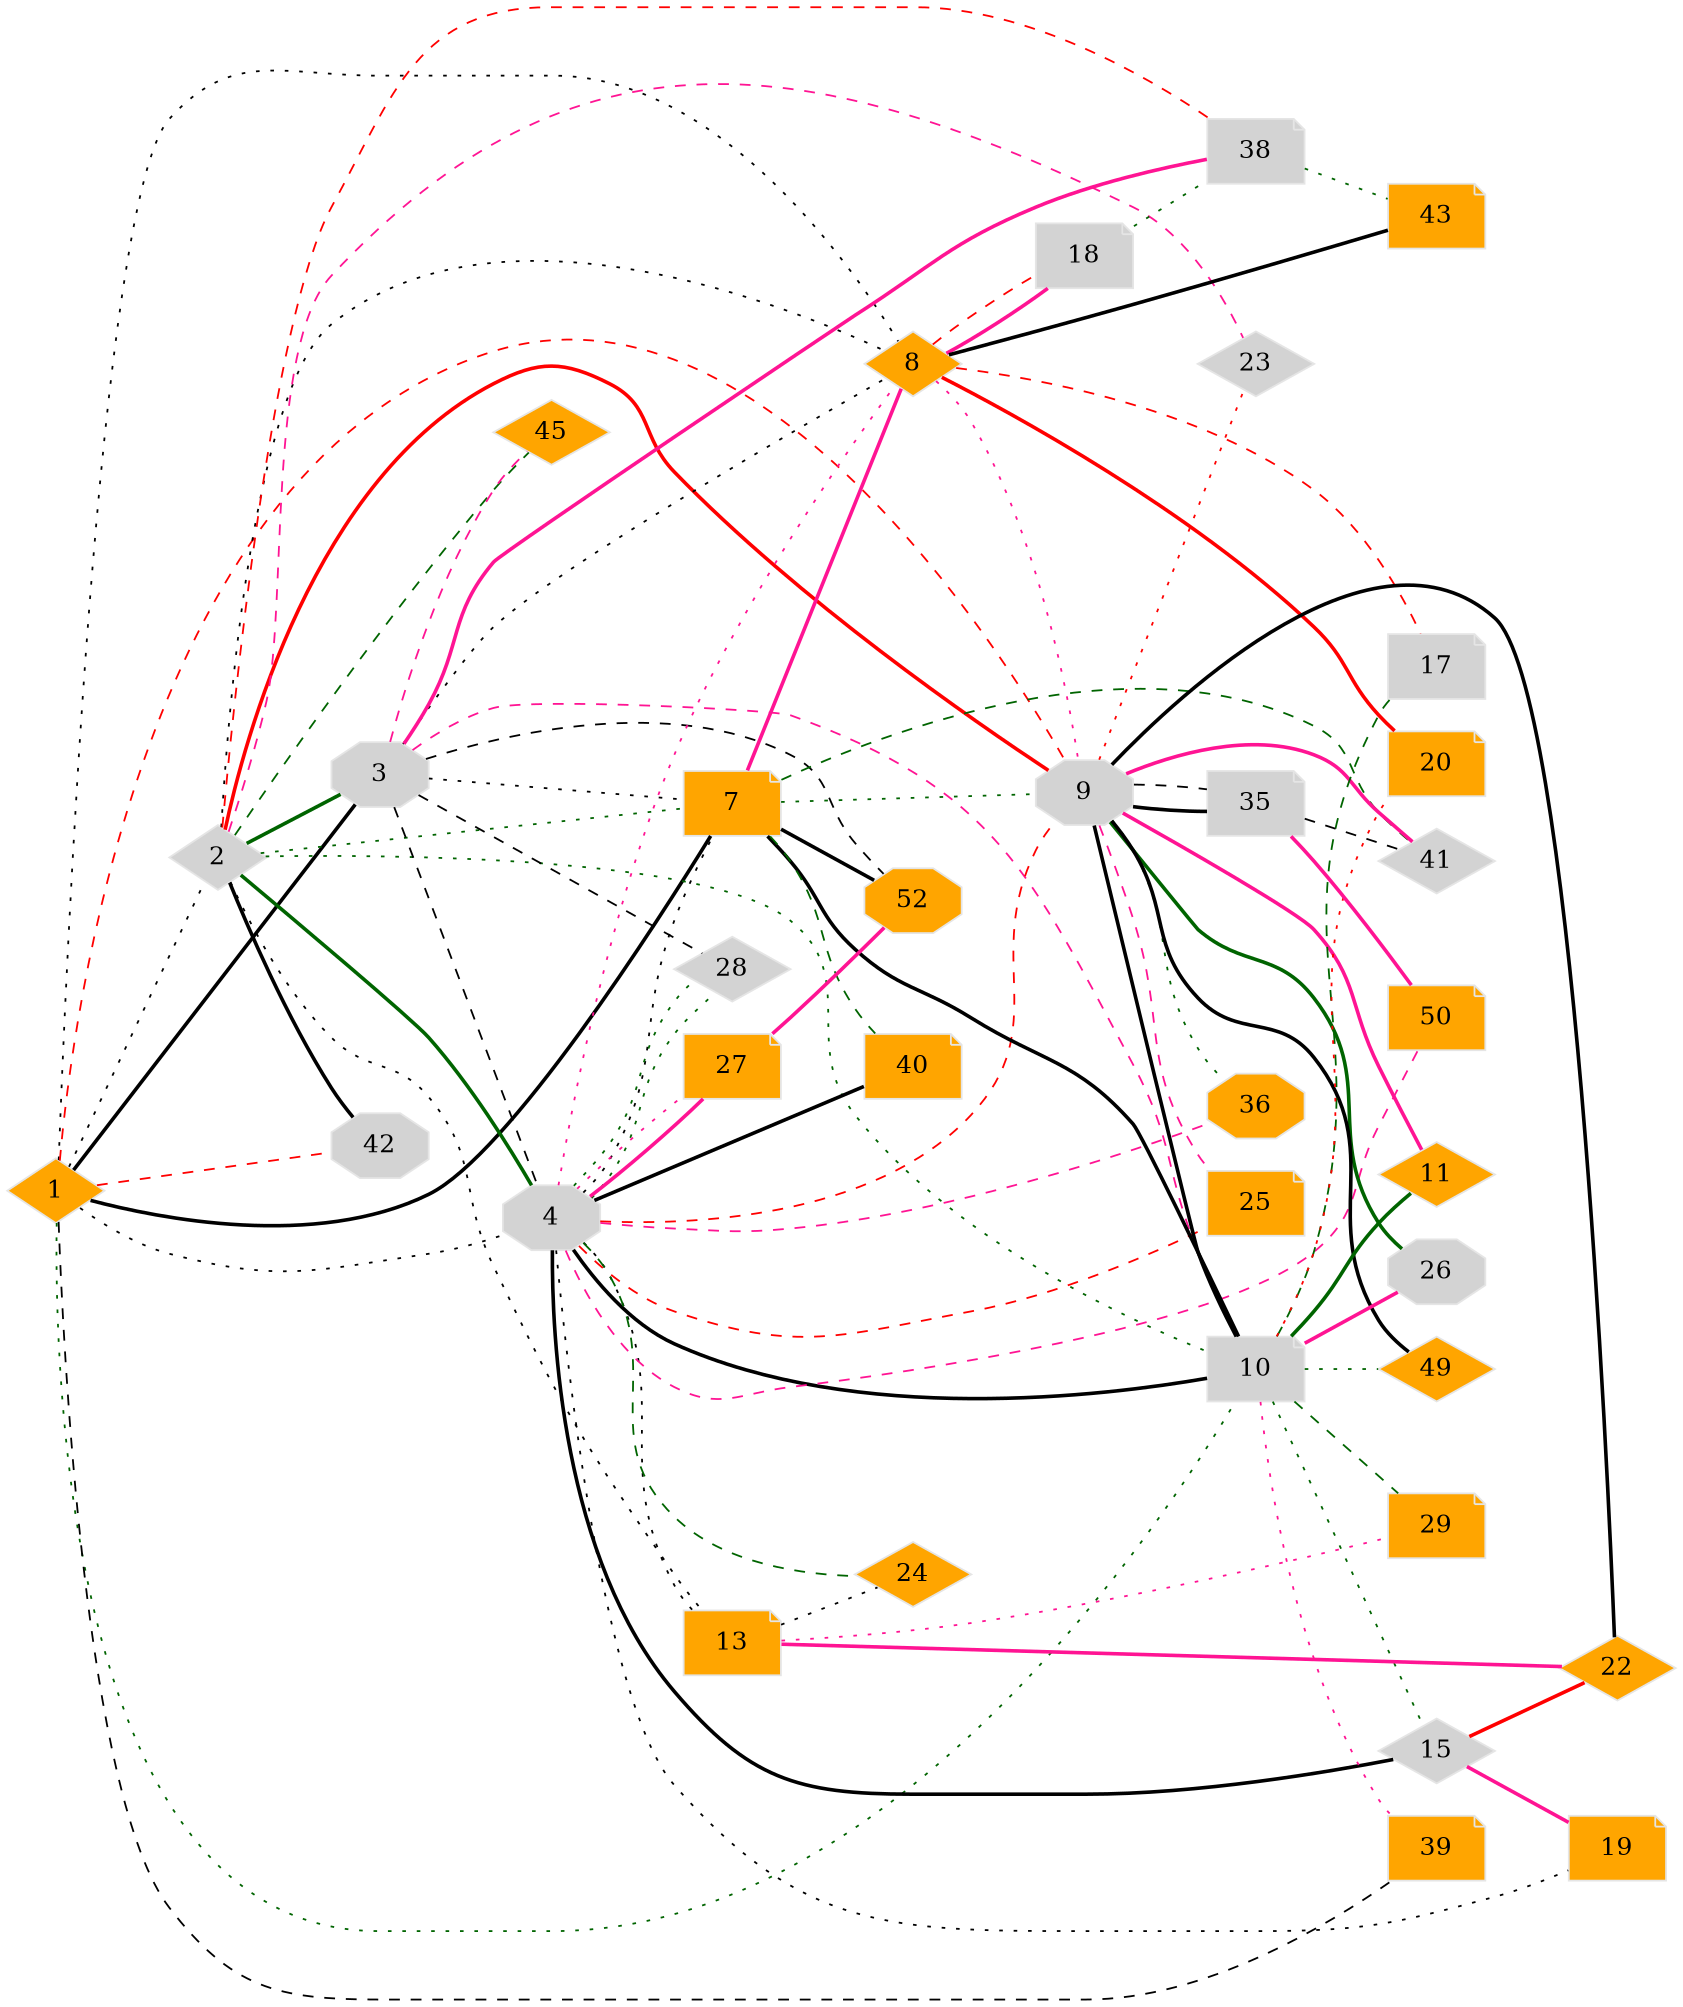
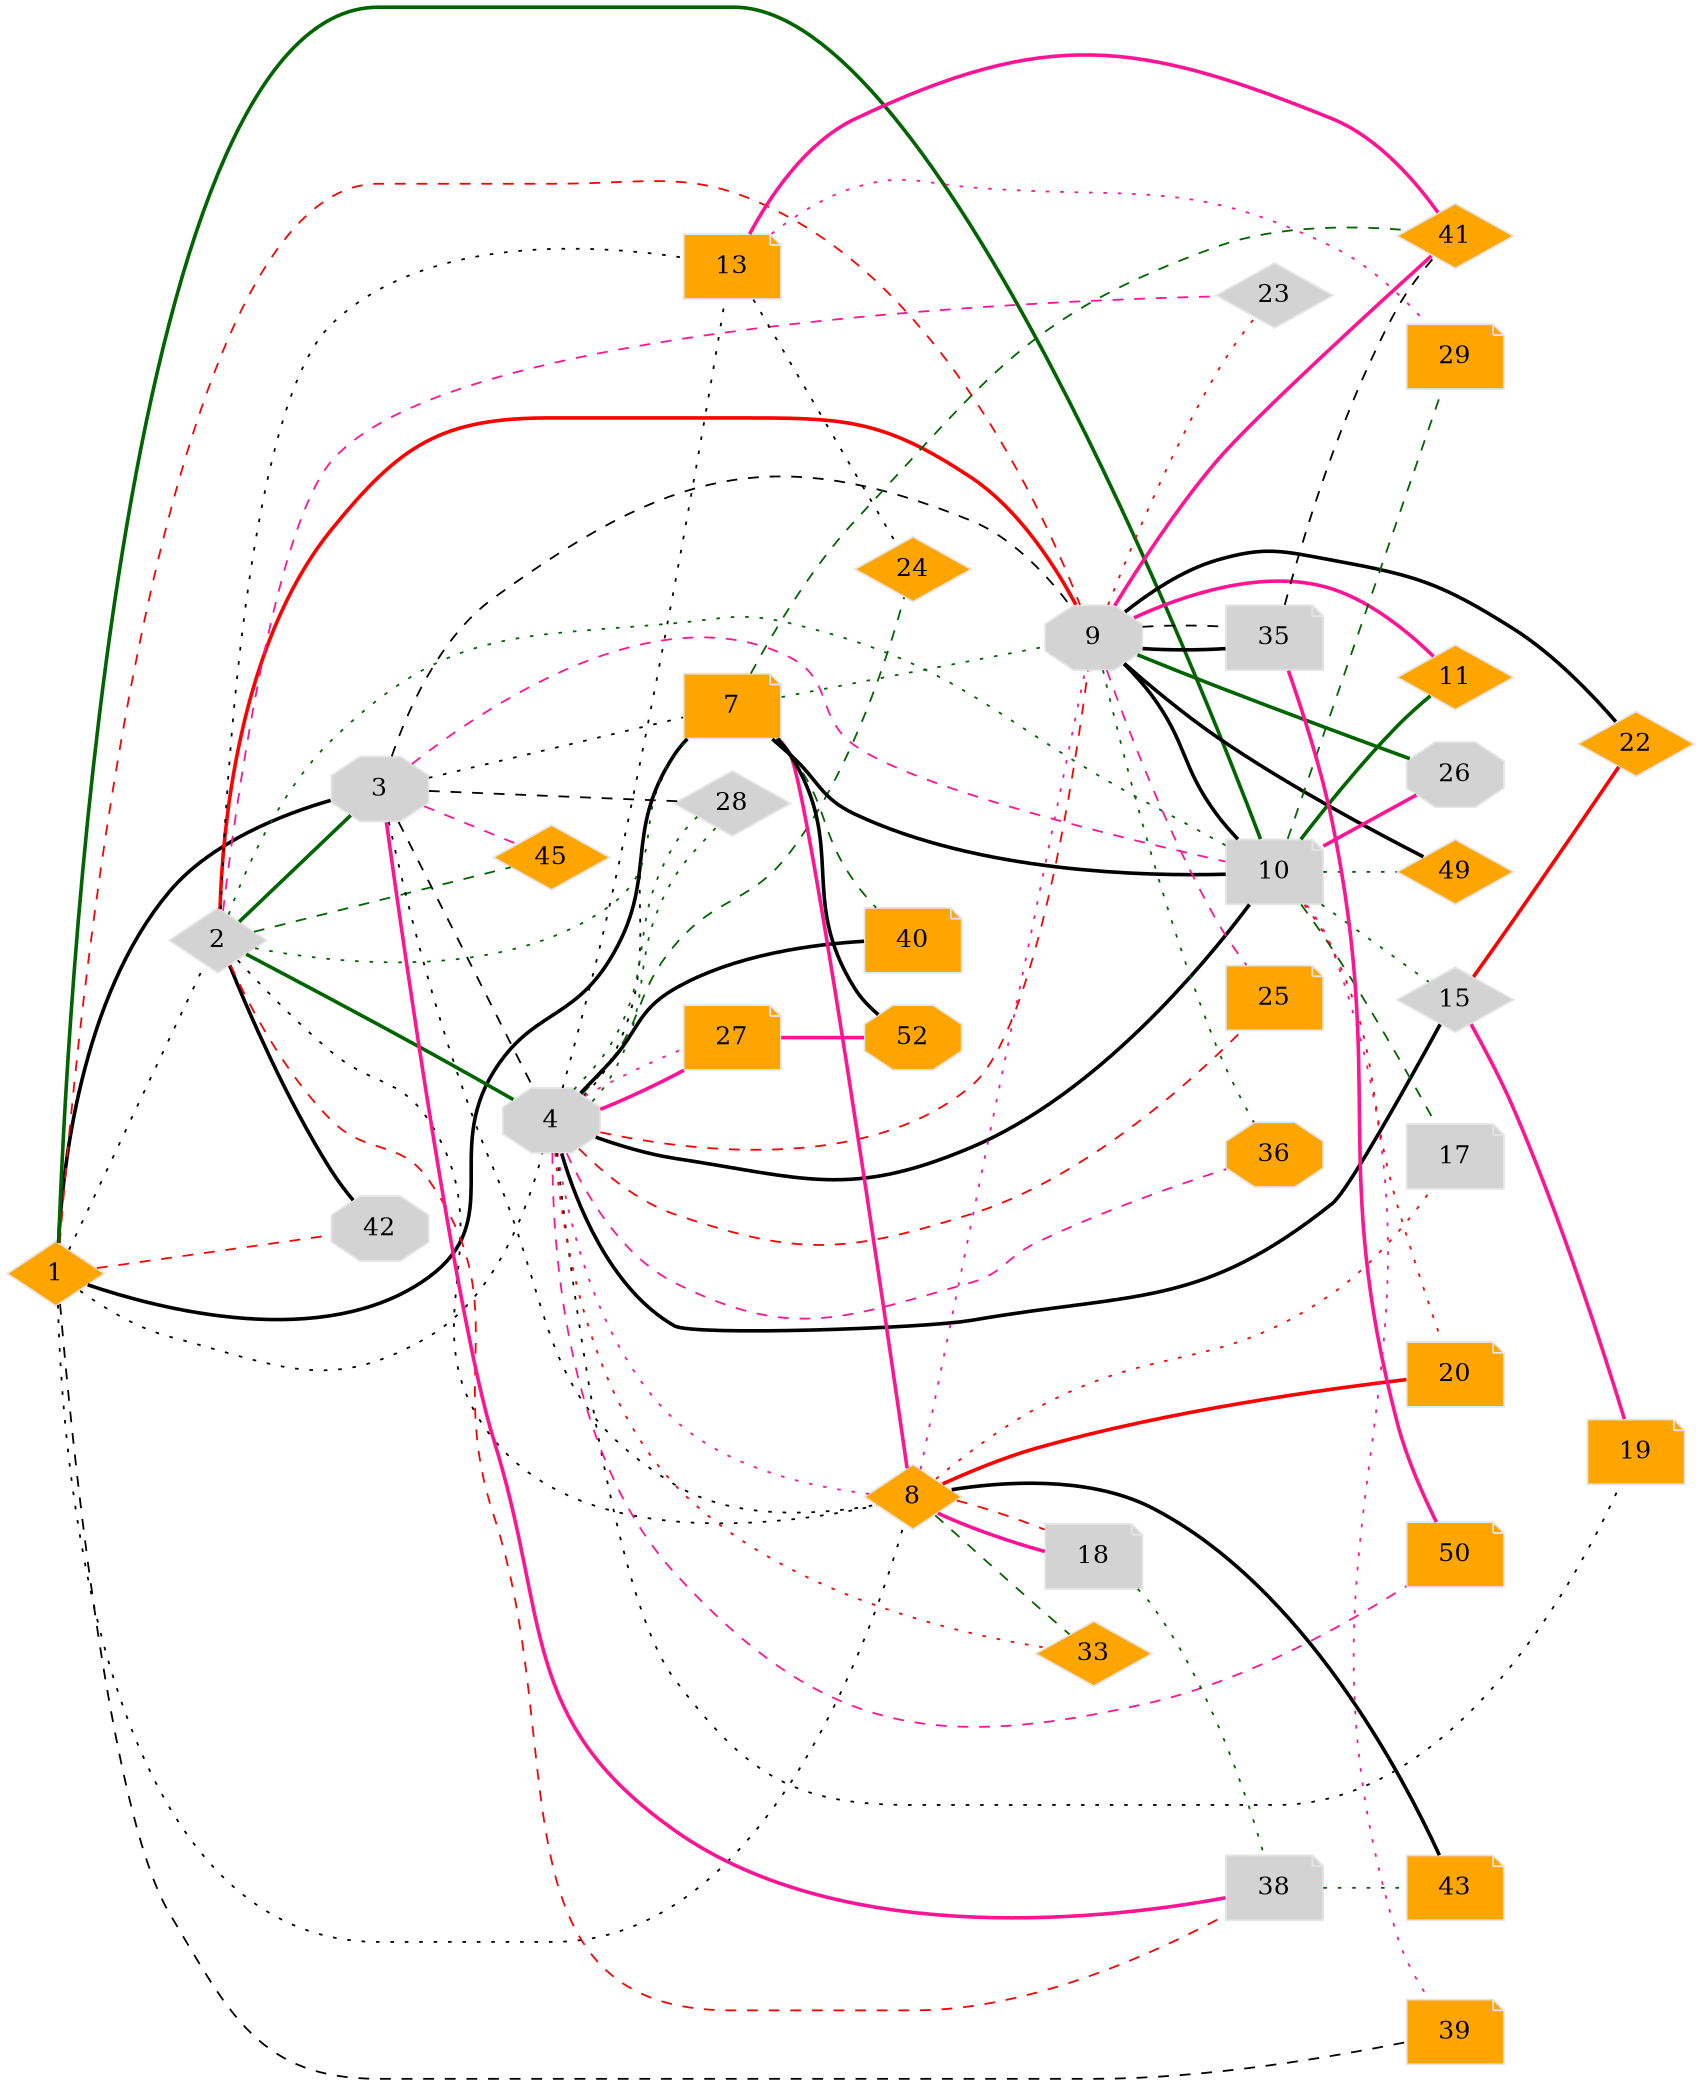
(1214, 434) -> (1197, 1353)
(672, 725) -> (673, 496)
(1437, 861) -> (1455, 236)
none -> (1094, 1654)
(1172, 1655) -> (1085, 55)
(489, 1931) -> (399, 7)
